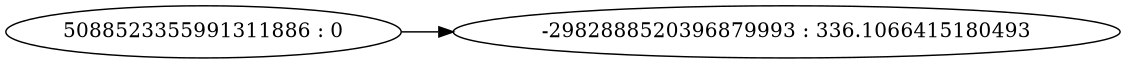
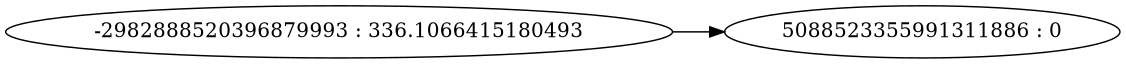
(420, 32) -> (691, 32)
